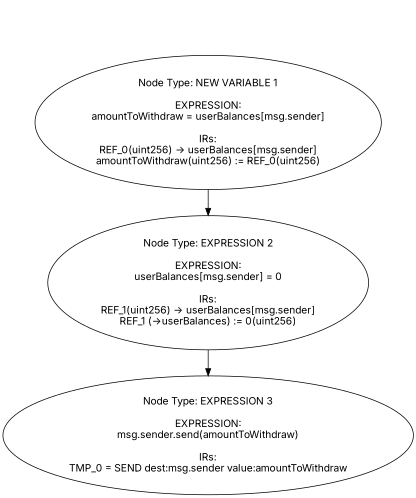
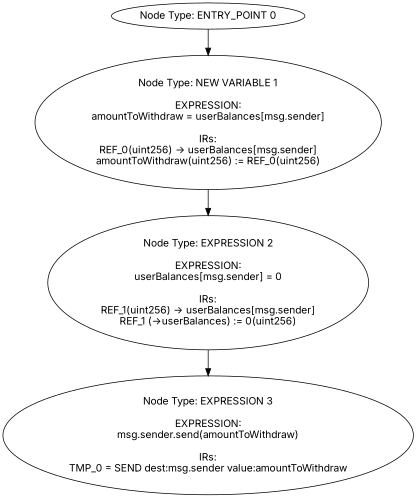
none -> (208, 16)
